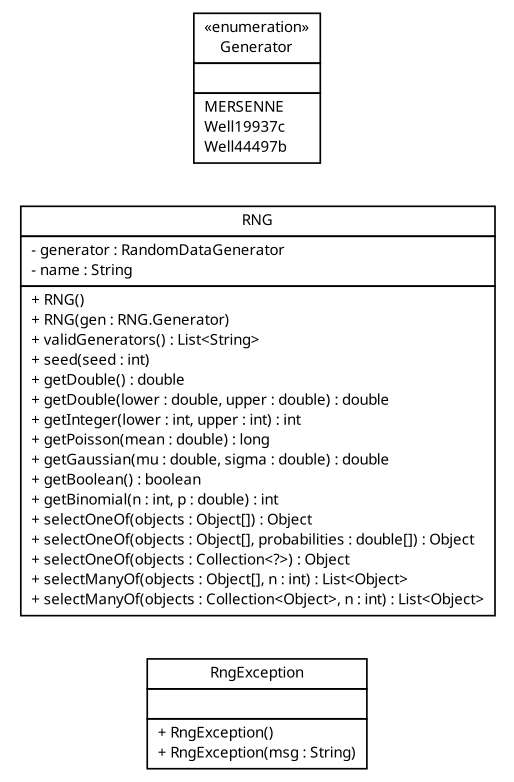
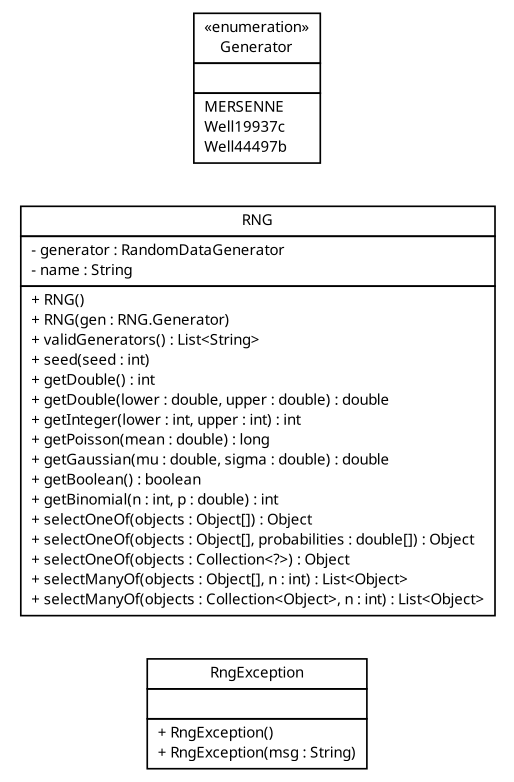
(108, 380) -> (93, 380)
